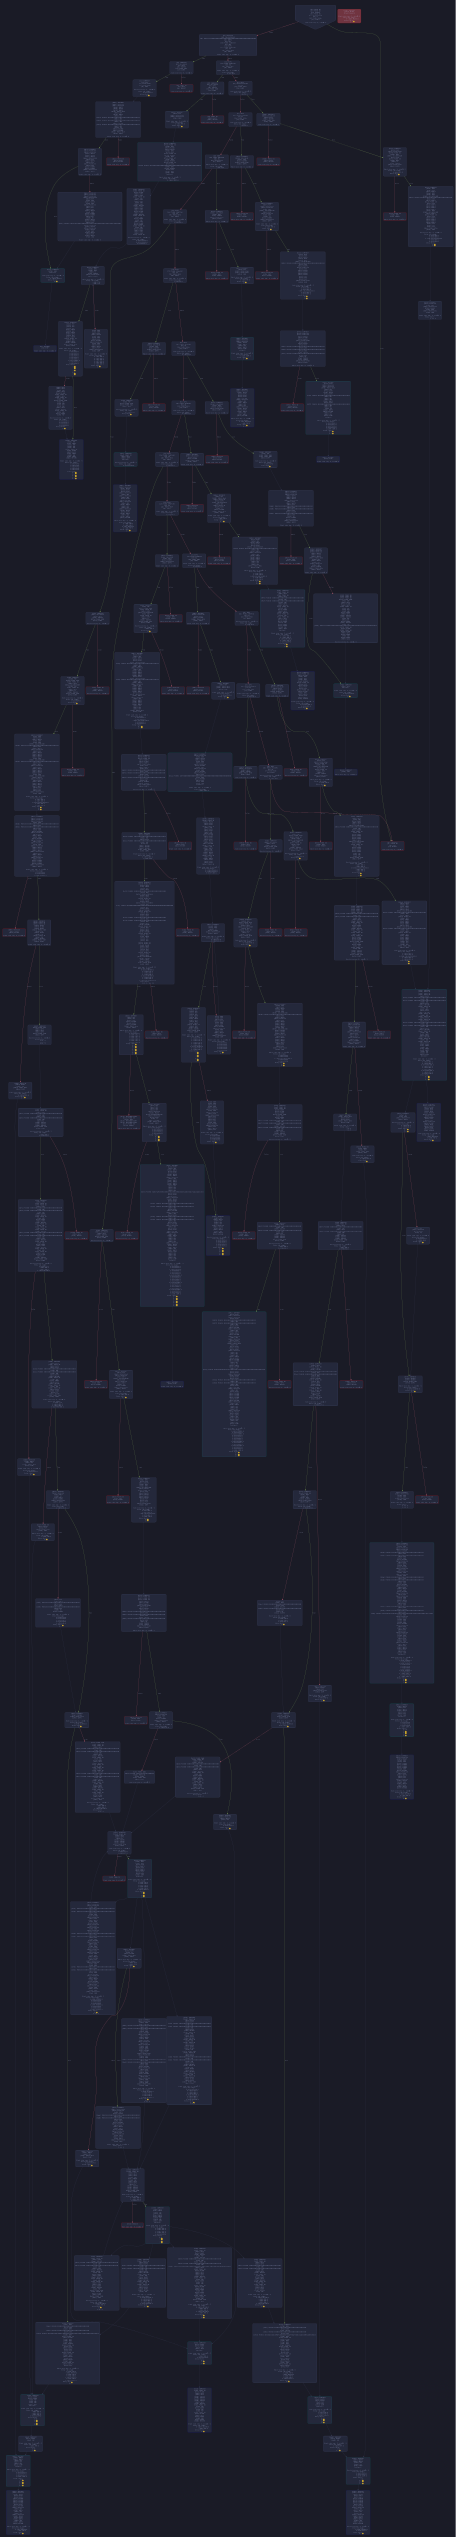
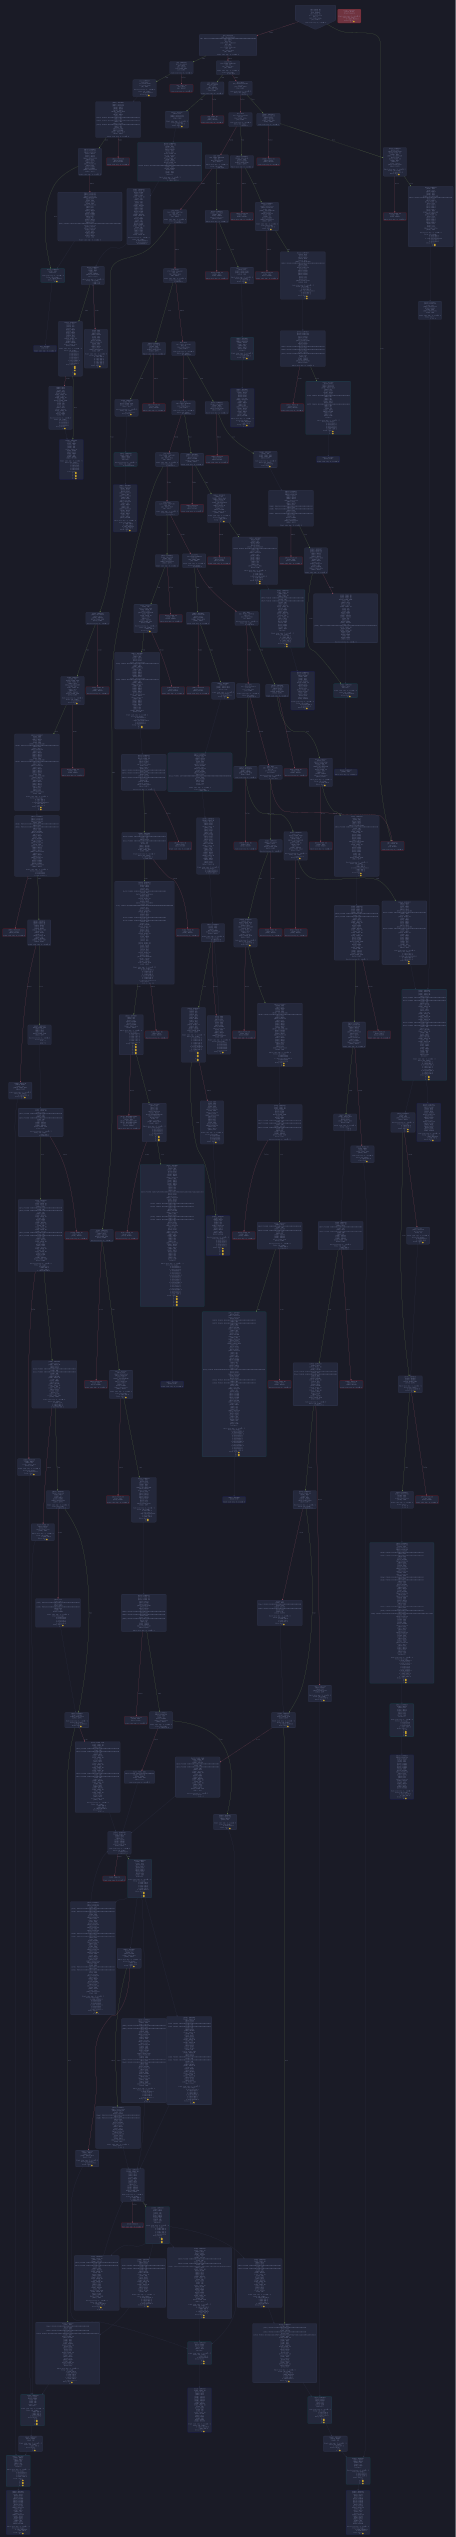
none -> (234, 1500)
